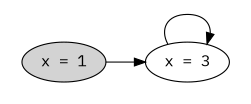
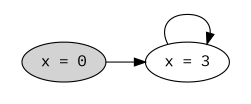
(64, 62) -> (64, 62)
